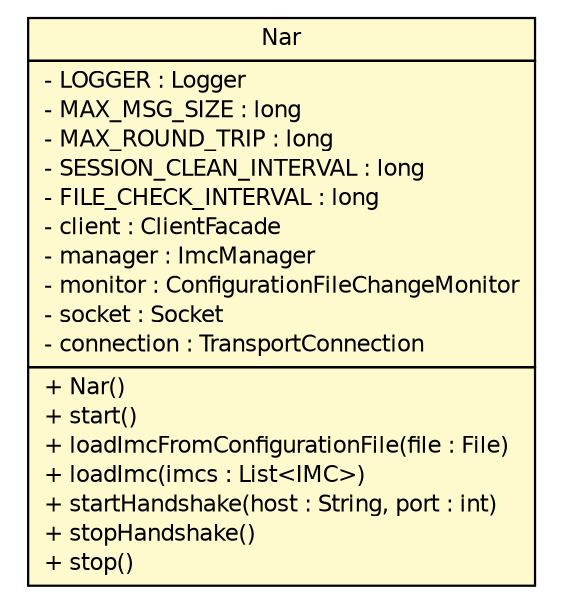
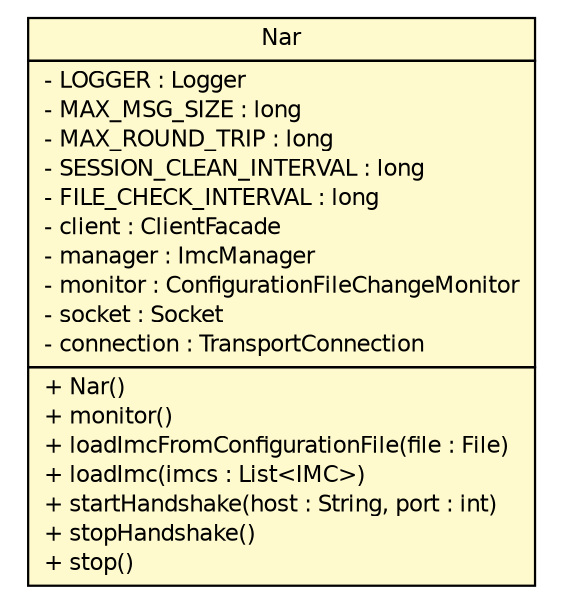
(91, 417) -> (109, 417)
